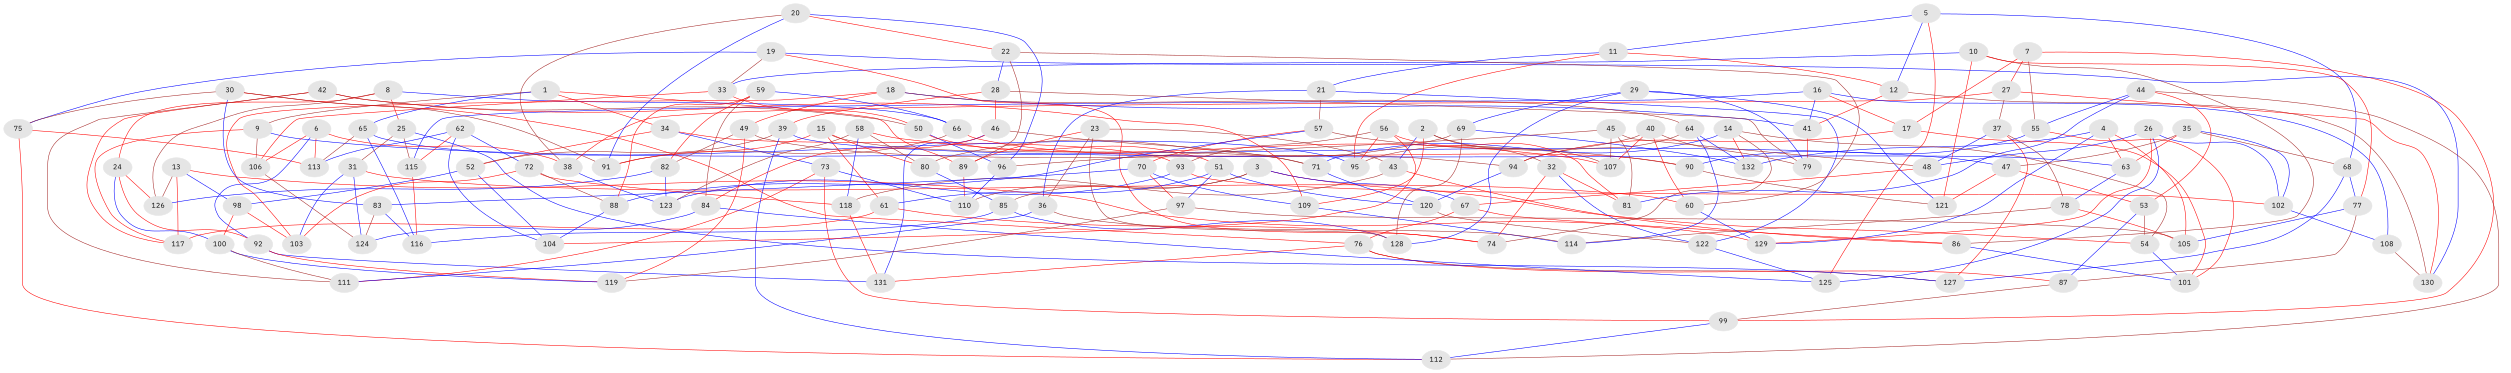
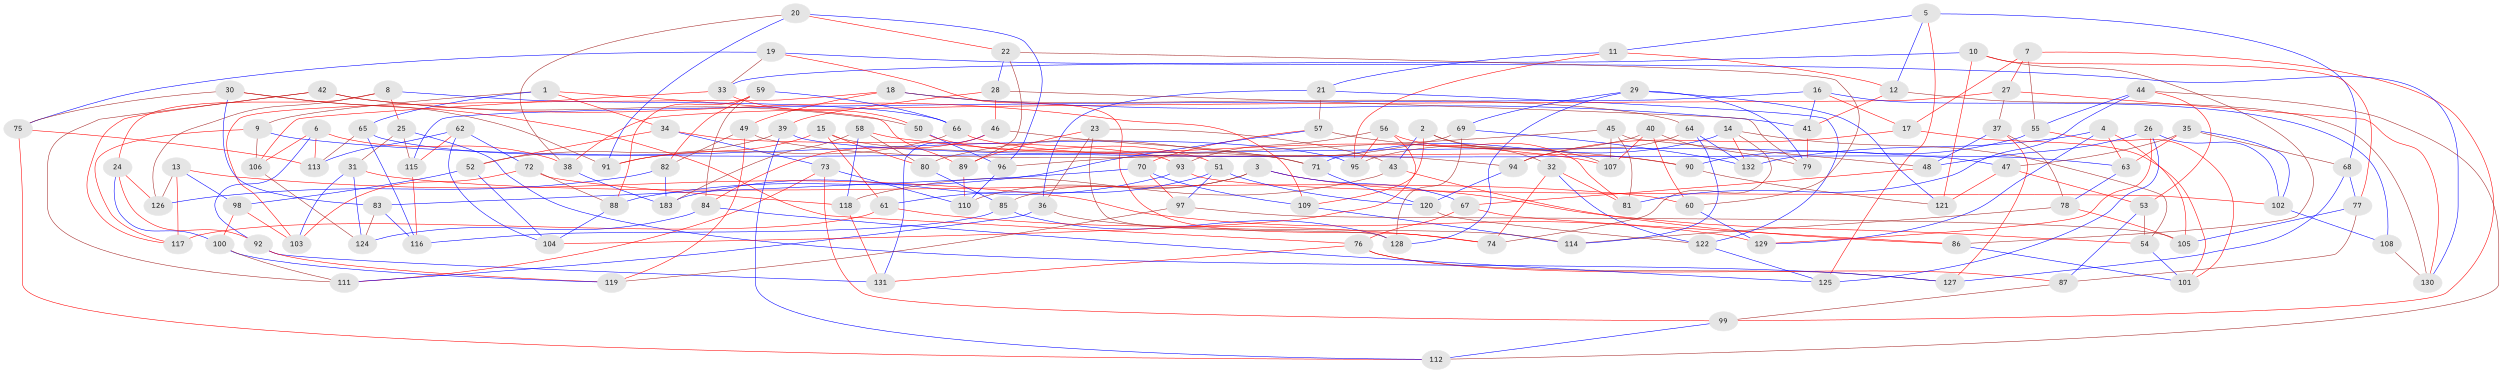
(666, 206) -> (666, 206)
